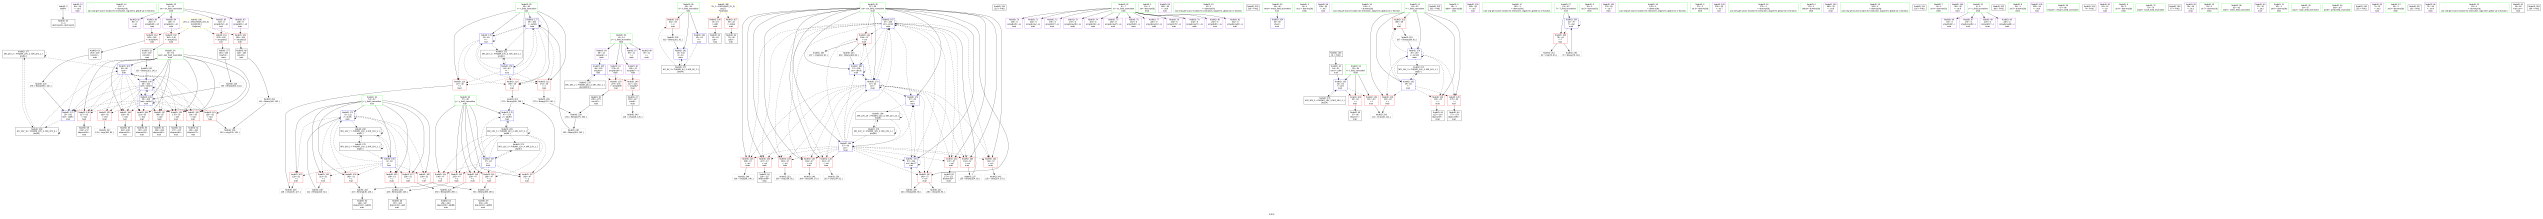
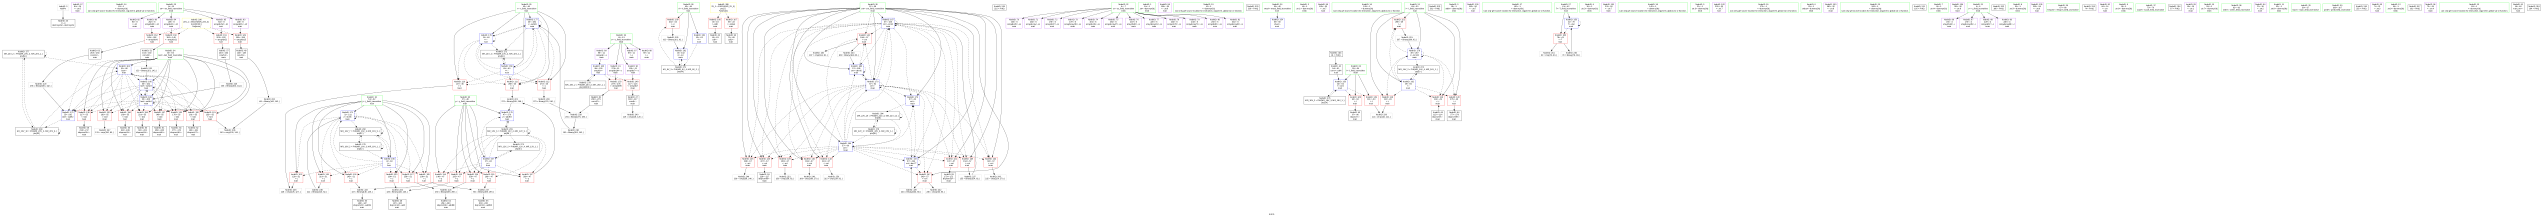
none -> (111, 64)
(1437, 107) -> (1439, 109)
